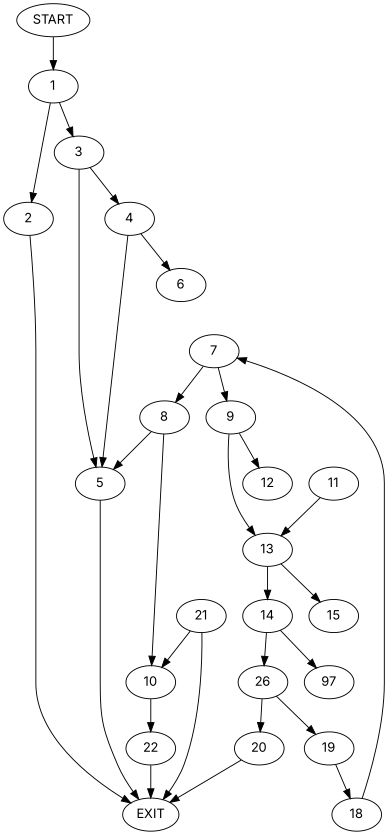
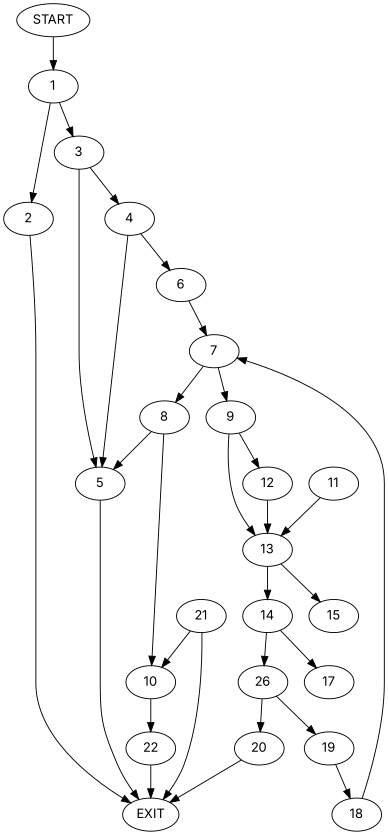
none -> (196, 314)
none -> (268, 512)
(329, 682) -> (329, 682)
